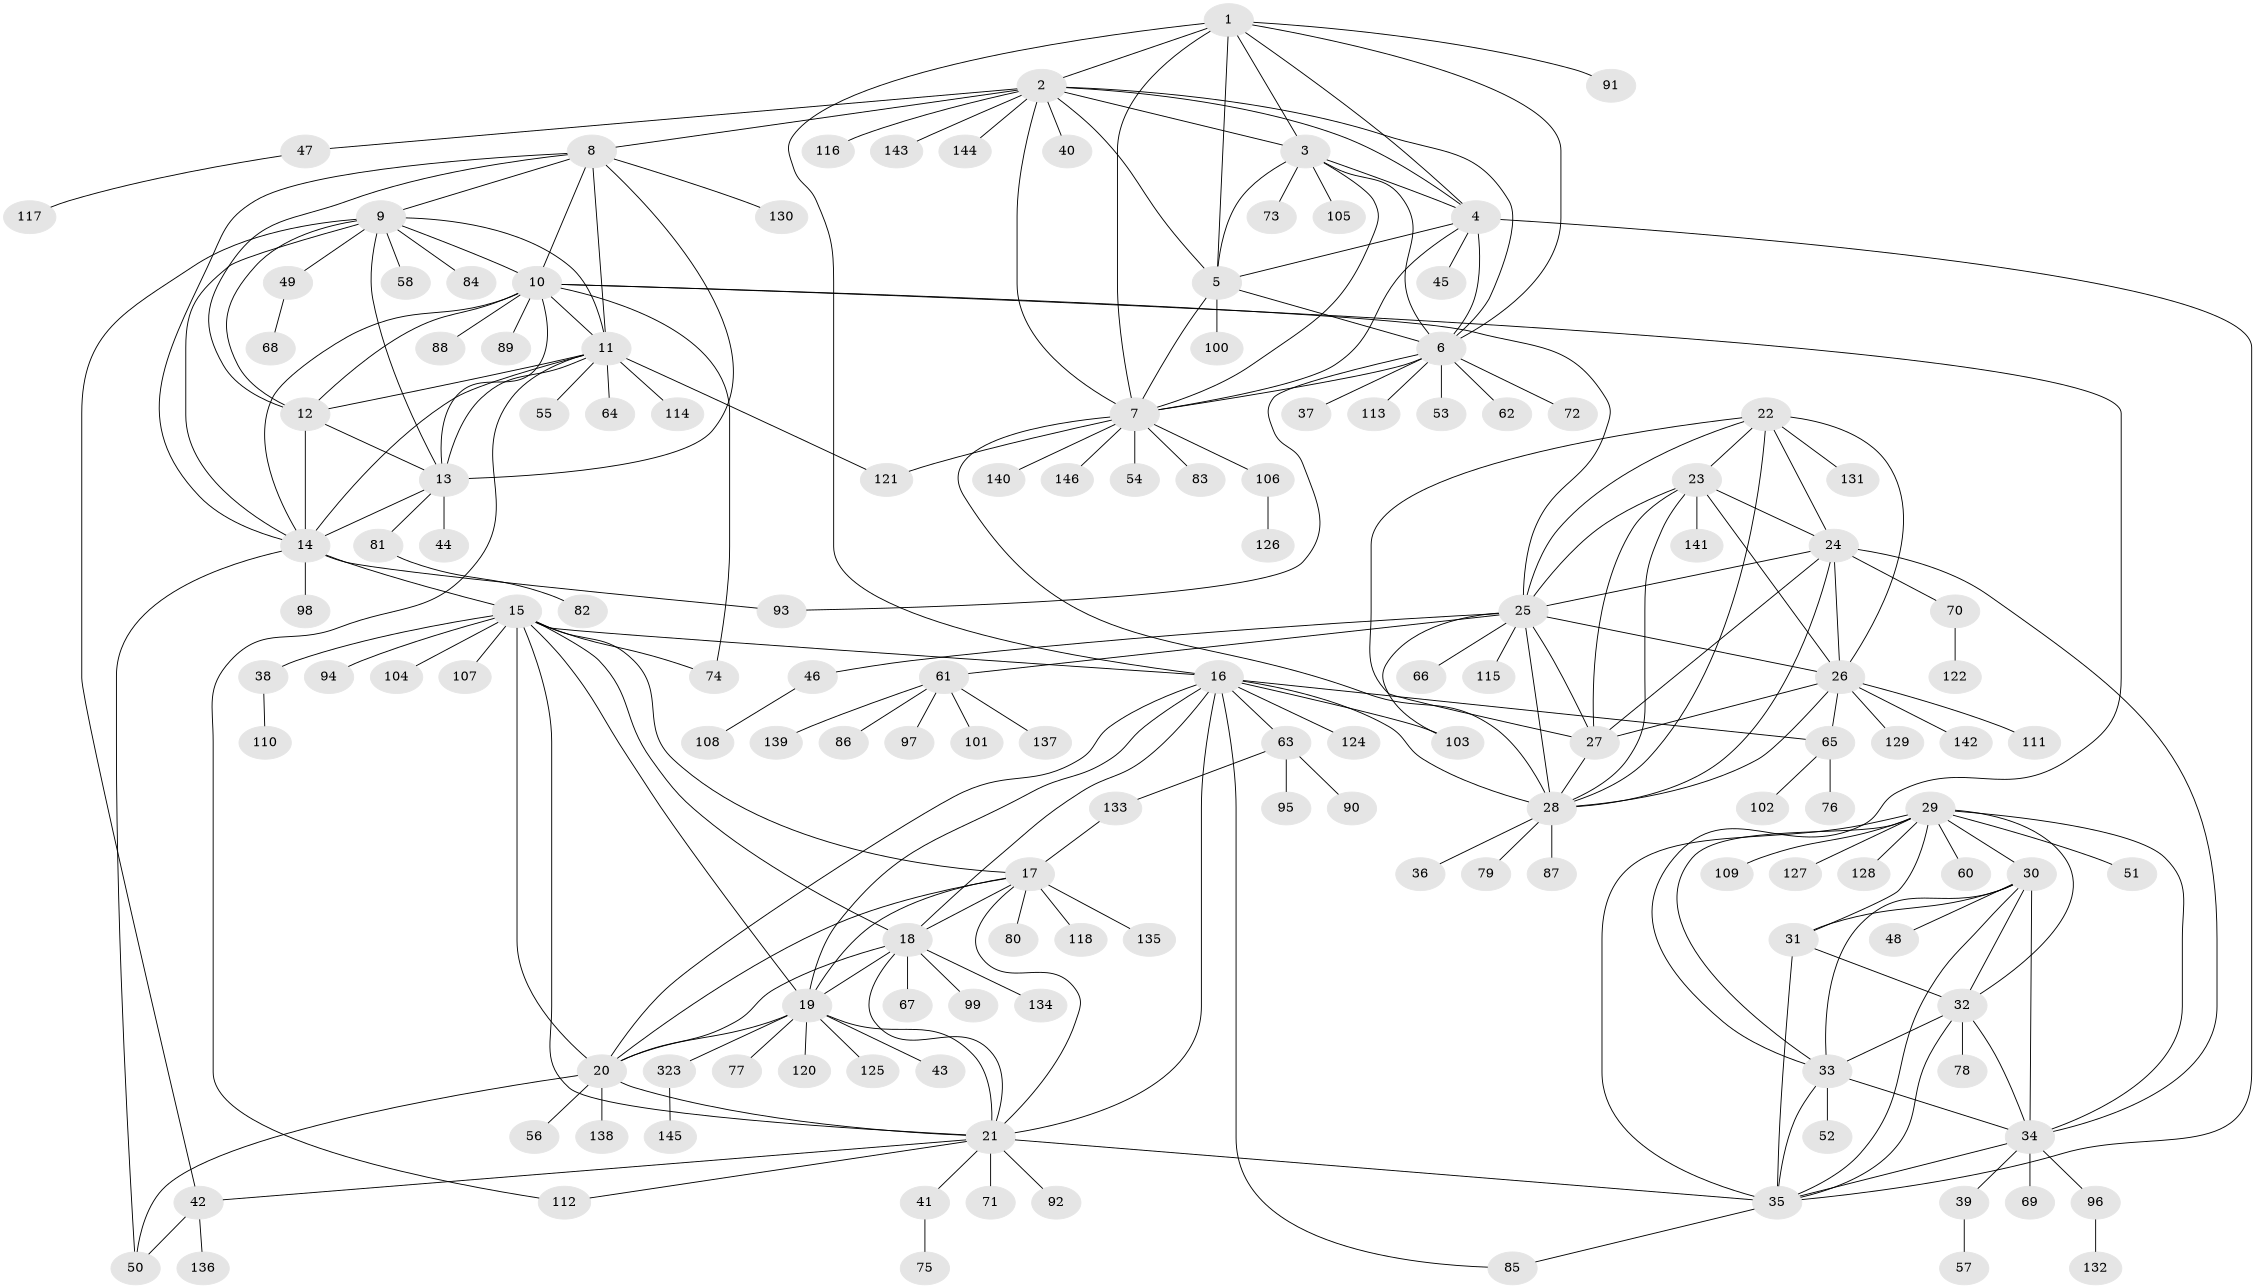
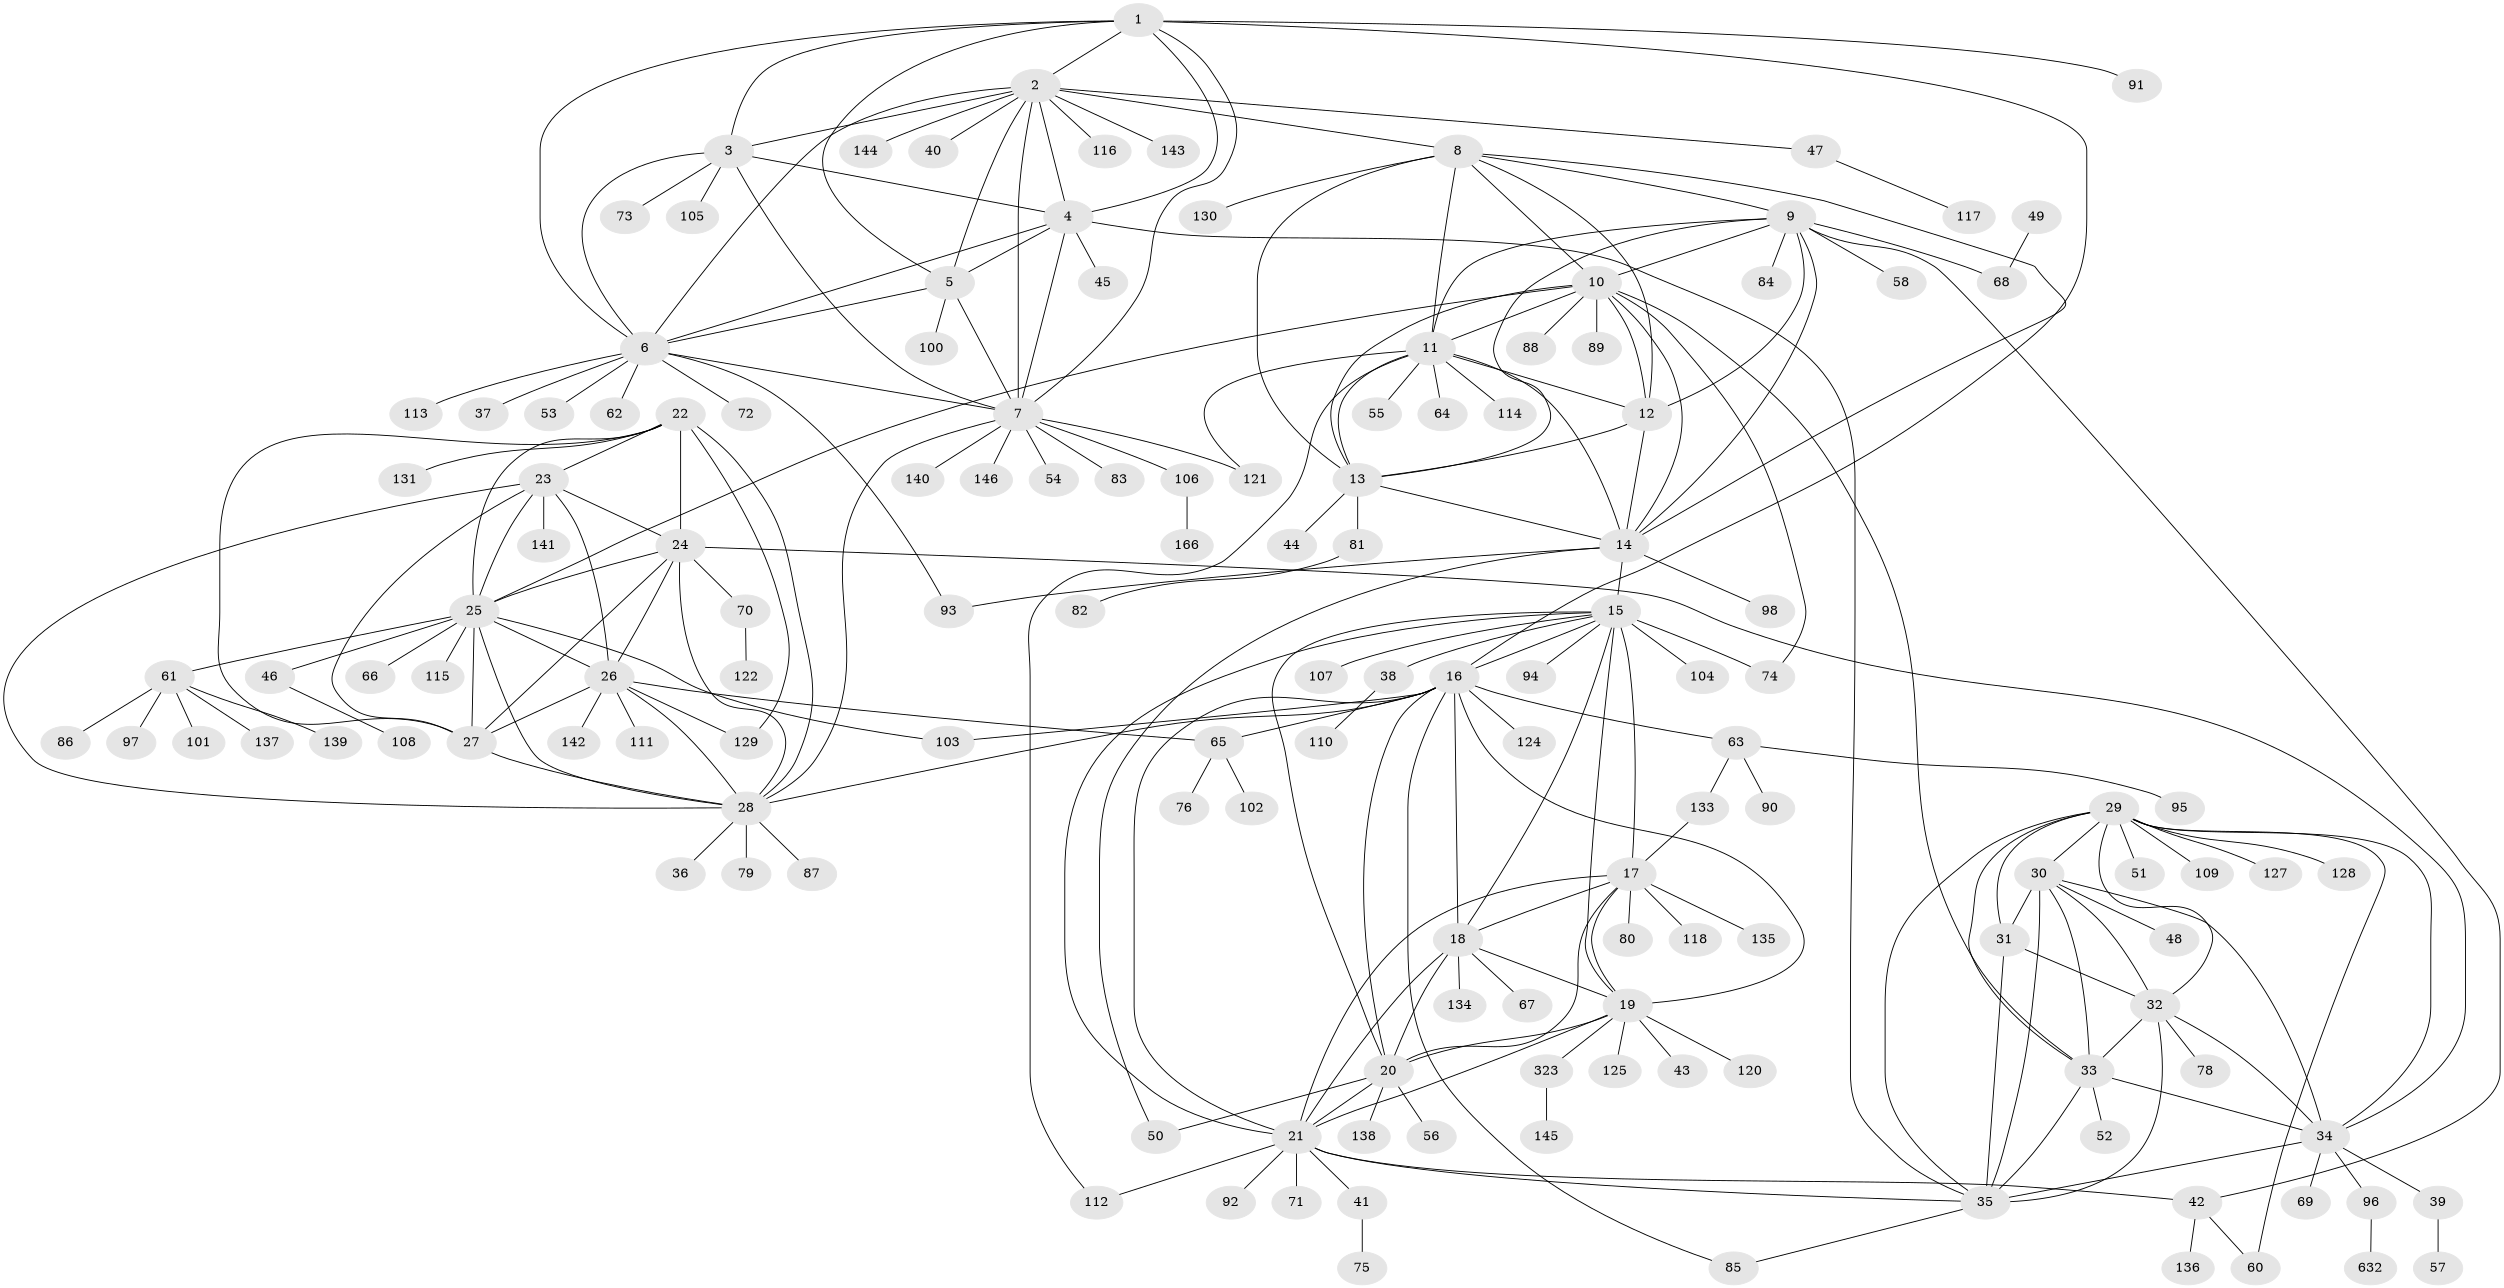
(1237, 204) -> none
(334, 250) -> (1886, 242)
(1903, 512) -> (771, 573)
(1268, 546) -> (1187, 546)
(973, 1006) -> none
(737, 1071) -> none
(167, 1236) -> (2226, 1236)
(2096, 1268) -> (2371, 1268)
